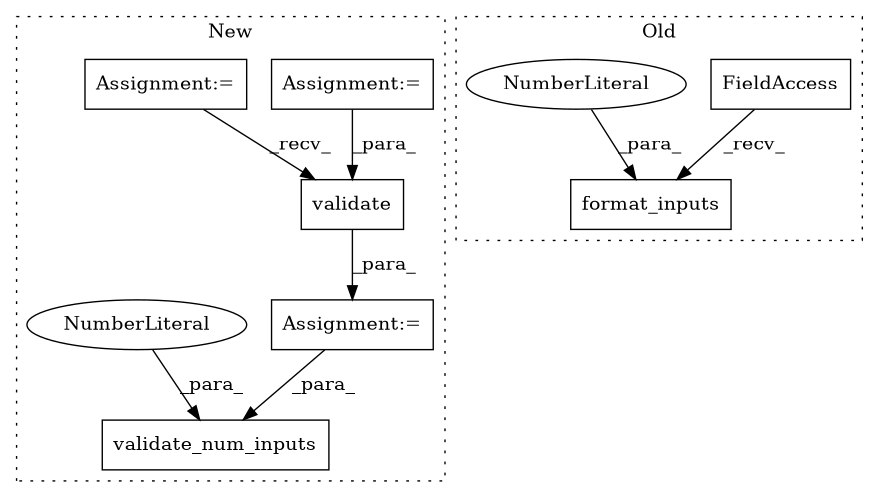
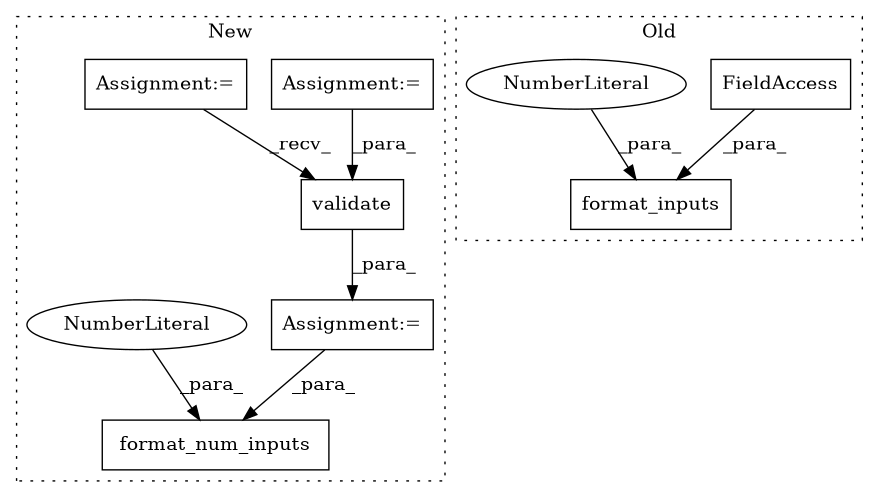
(755, 144) -> (755, 144)
(216, 445) -> (216, 445)
